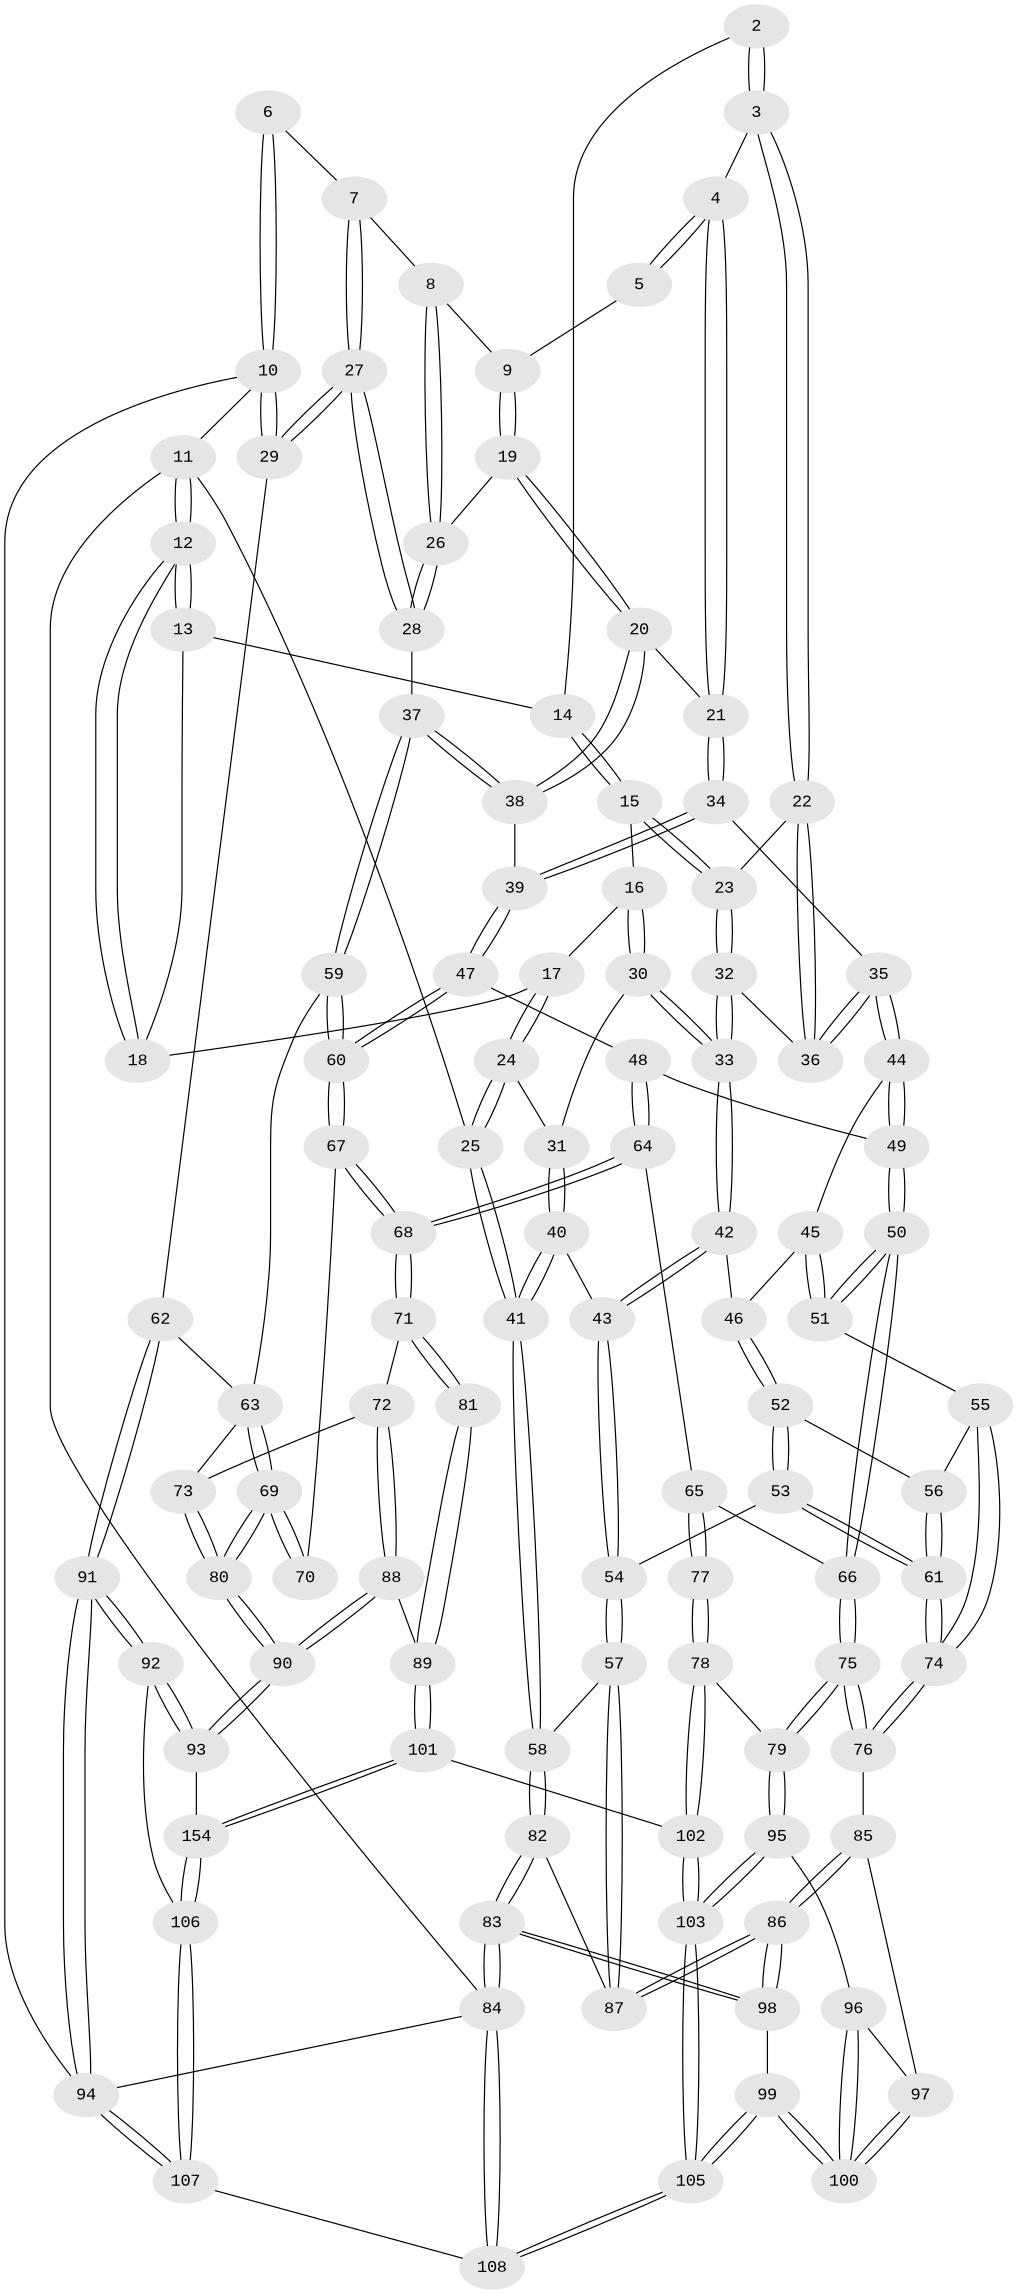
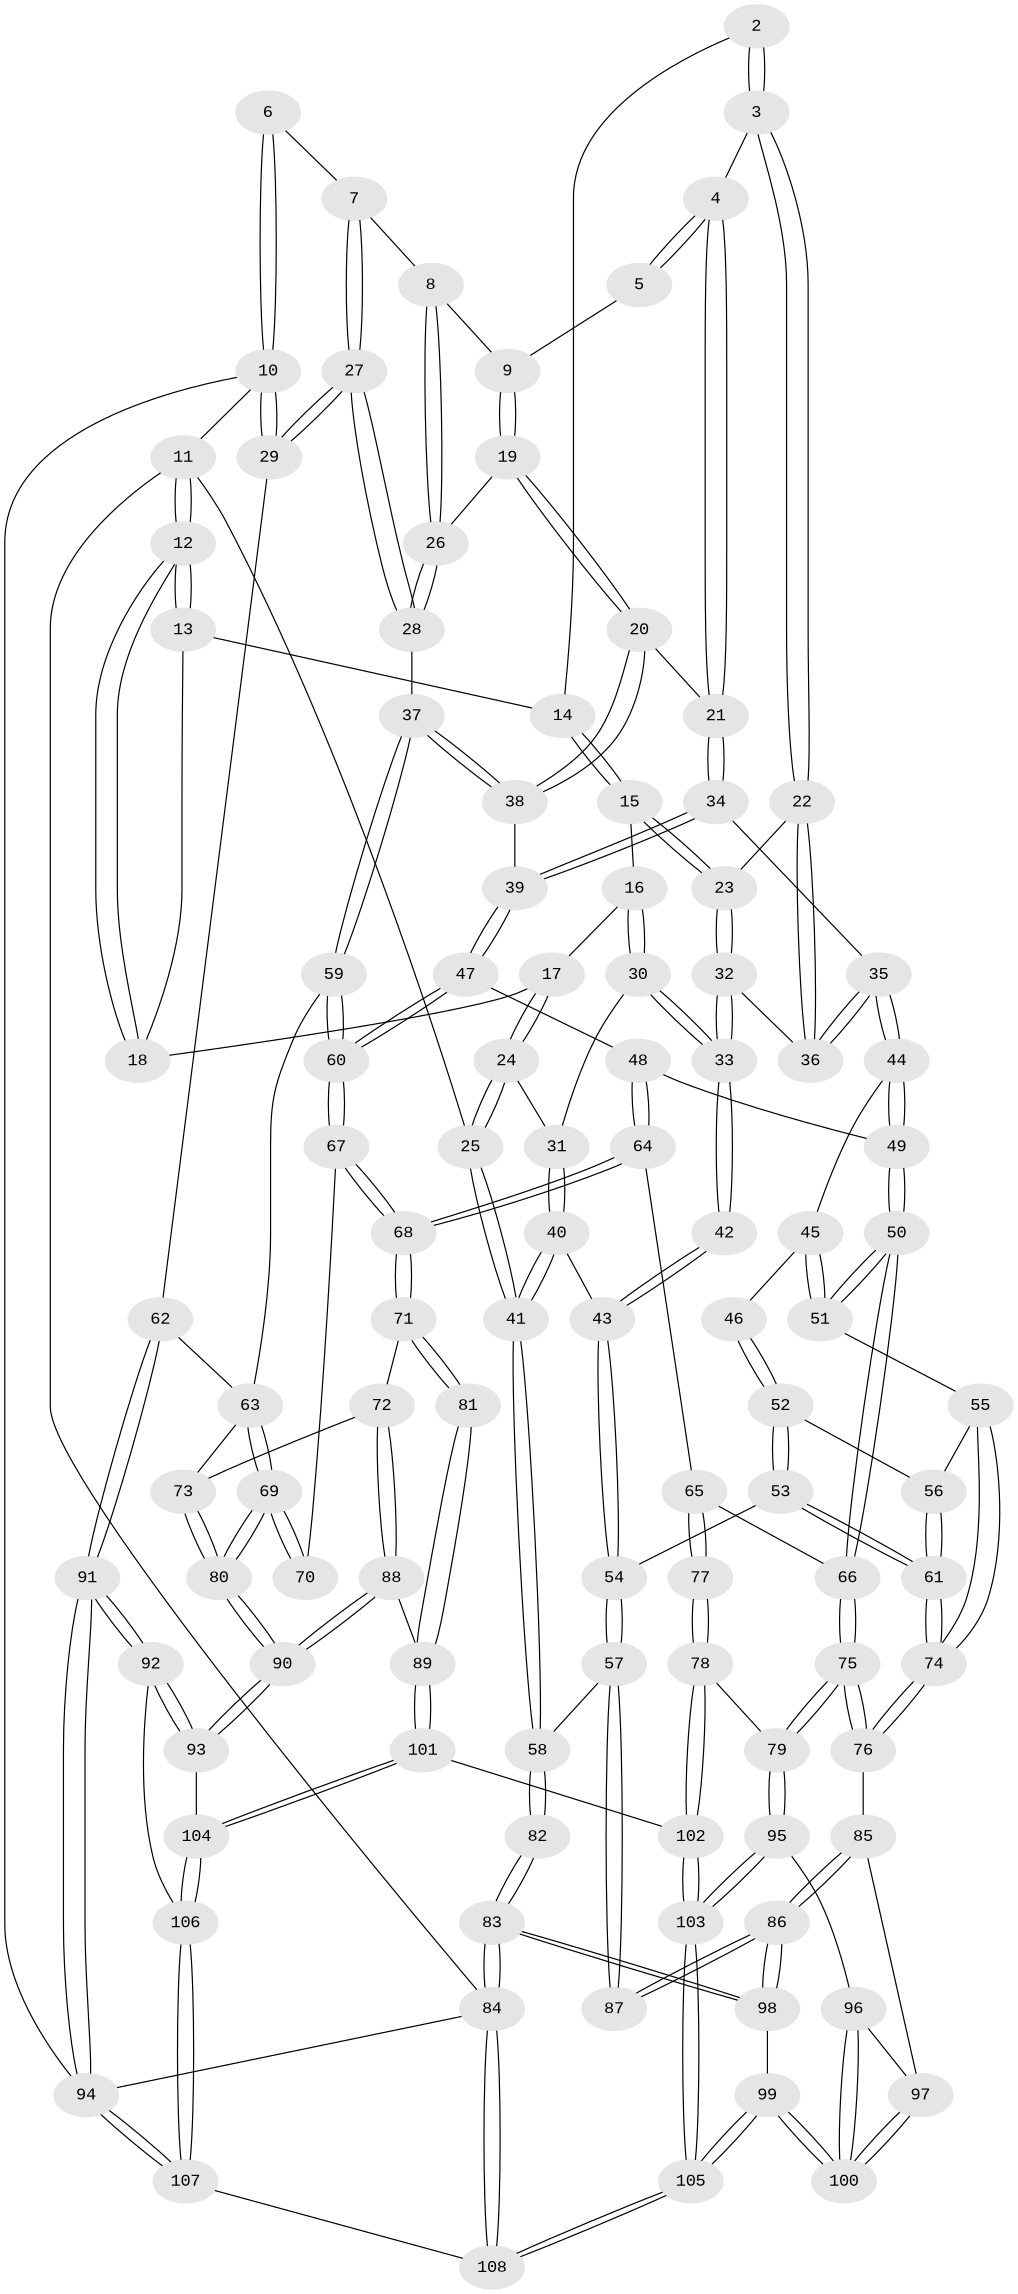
(729, 1276) -> none
(196, 1837) -> (196, 1837)
(576, 1923) -> none
